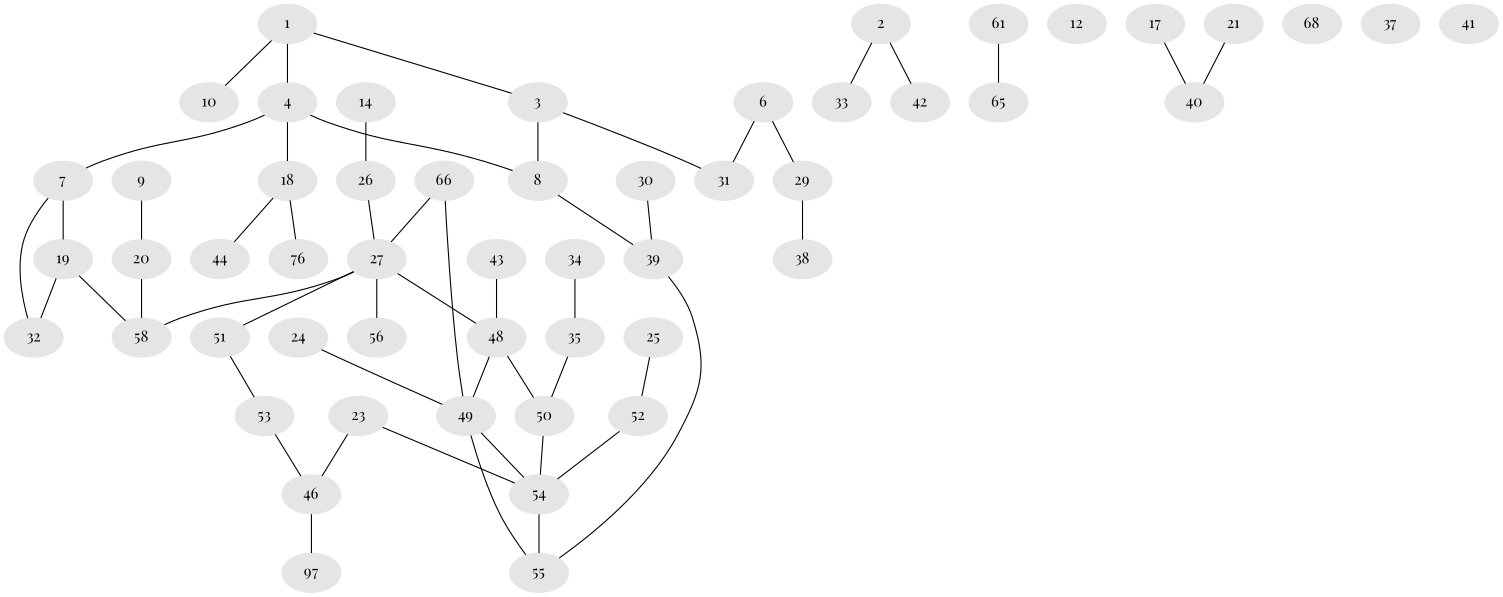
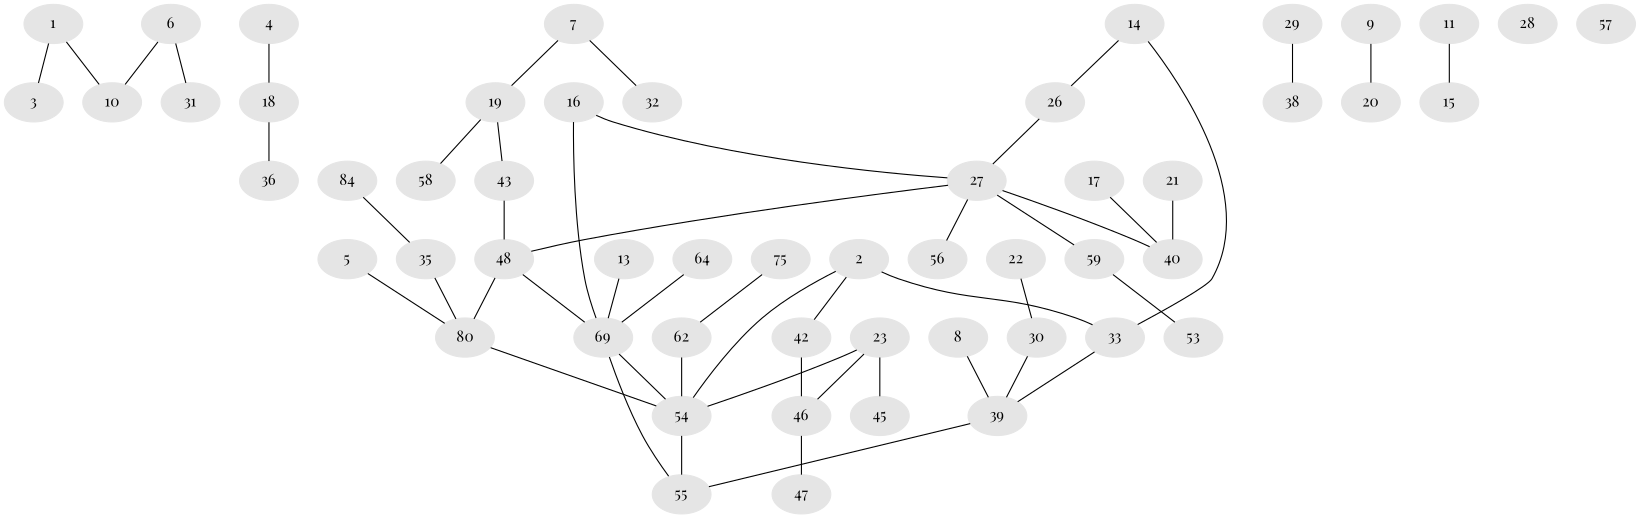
(999, 24) -> (1449, 24)
(1077, 24) -> none
(1312, 24) -> (1528, 24)
(1391, 24) -> none
(1469, 24) -> none
none -> (1606, 24)
(287, 63) -> none
(999, 102) -> (1449, 102)
(632, 140) -> none
(175, 142) -> none
(538, 142) -> none
(783, 142) -> (142, 63)
(411, 144) -> none
(444, 181) -> (574, 102)
none -> (1223, 195)
(220, 259) -> none
(298, 259) -> (269, 181)
none -> (347, 259)
(575, 259) -> (347, 181)
none -> (624, 259)
none -> (1016, 259)
(49, 298) -> (500, 142)
(142, 298) -> none
(259, 298) -> (1077, 217)
none -> (755, 324)
(220, 338) -> (1094, 259)
(298, 338) -> (702, 259)
(653, 338) -> (781, 259)
none -> (1056, 377)
(466, 416) -> (603, 338)
(544, 416) -> (465, 338)
(638, 416) -> (682, 338)
none -> (880, 416)
(288, 455) -> (801, 380)
(311, 573) -> (801, 494)
